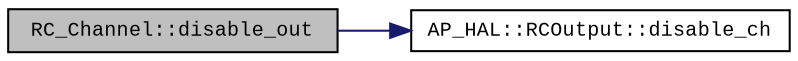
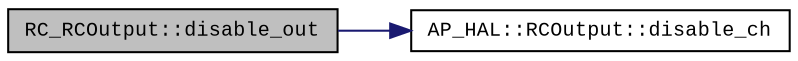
(173, 31) -> (173, 31)
